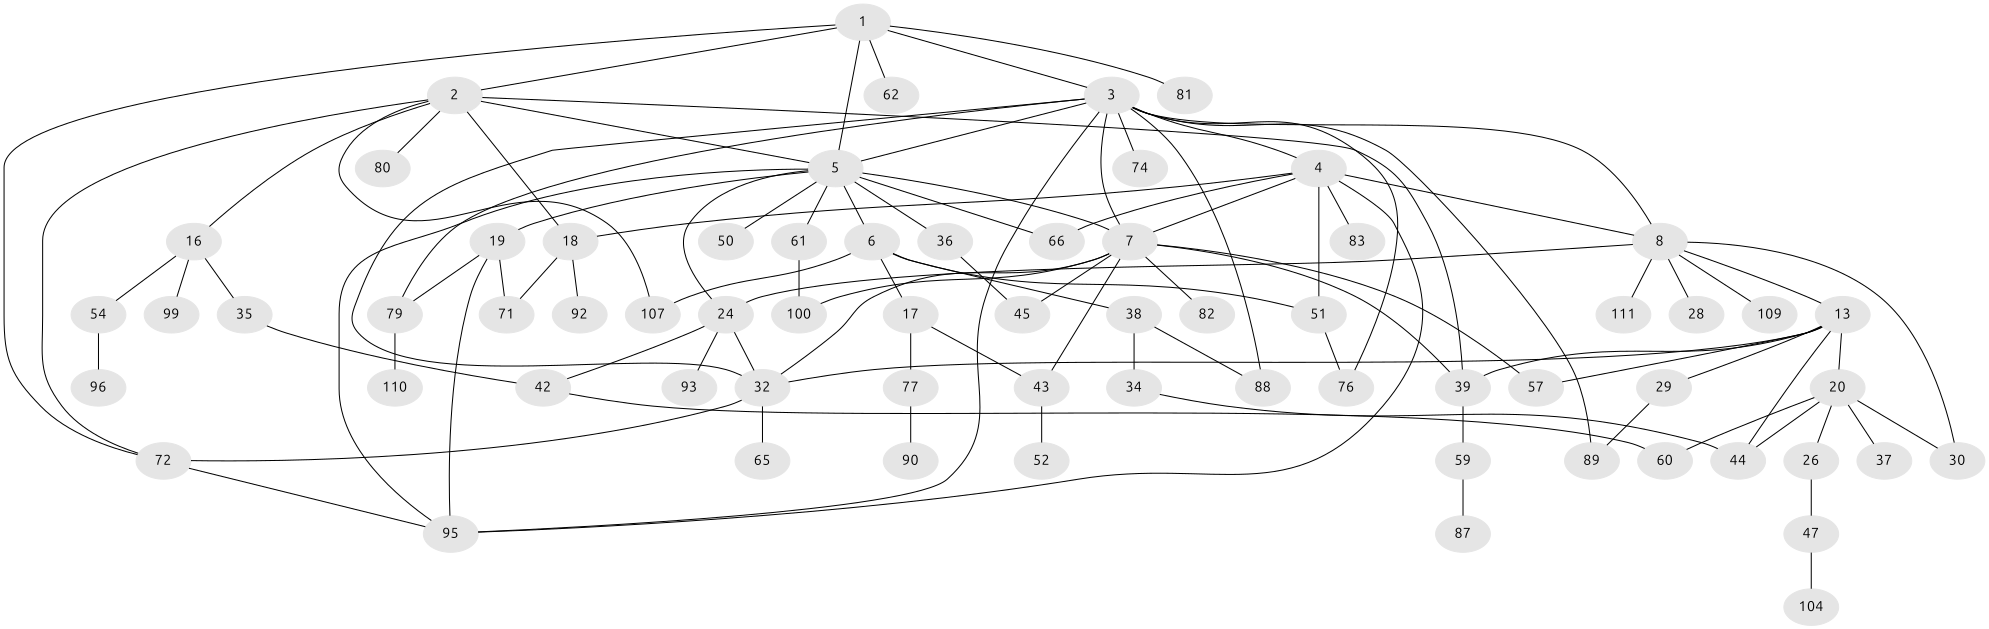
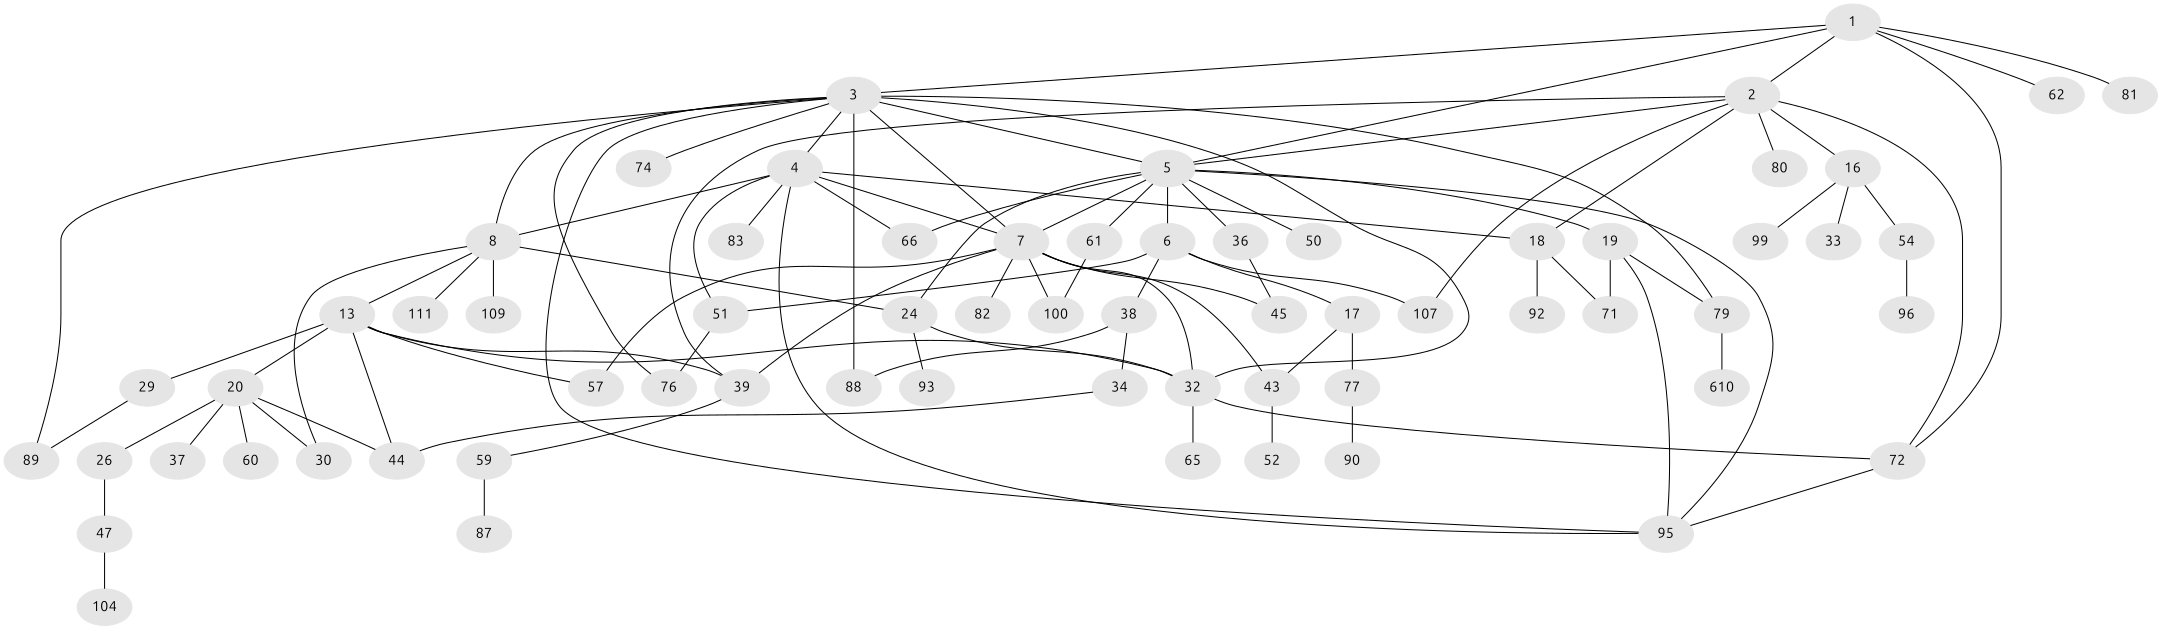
(245, 315) -> (1834, 242)
(1697, 315) -> none
(395, 388) -> (1722, 388)
(543, 388) -> none
